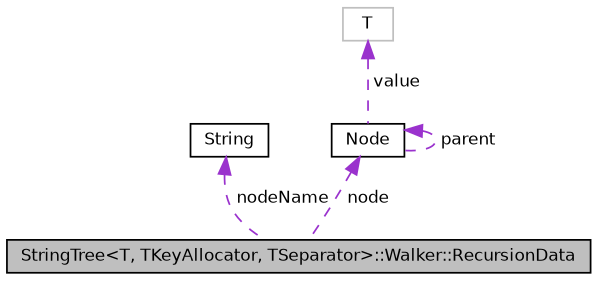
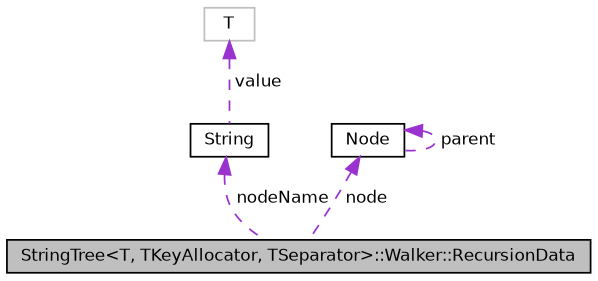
(368, 91) -> (229, 91)
